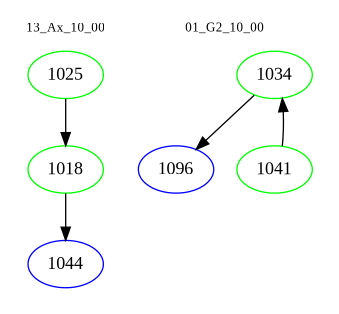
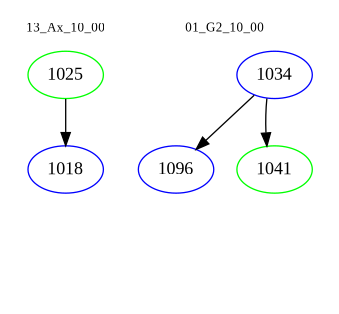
(275, 75) -> (275, 75)
(283, 129) -> (266, 116)
(66, 169) -> (66, 169)
(66, 264) -> none
